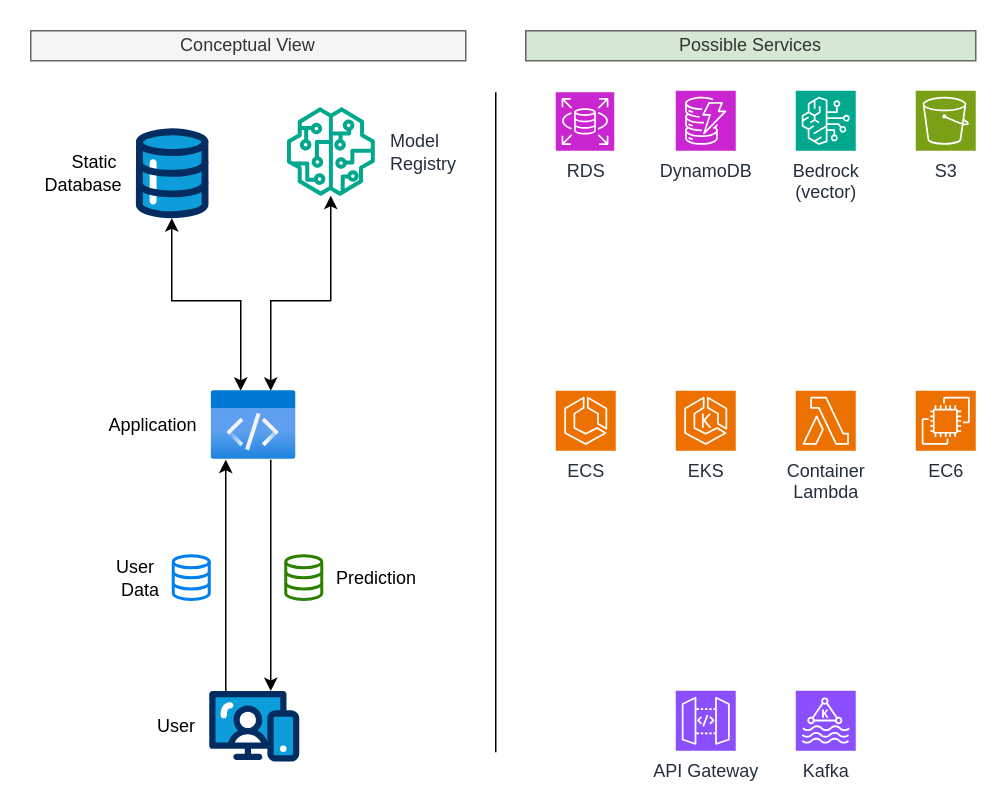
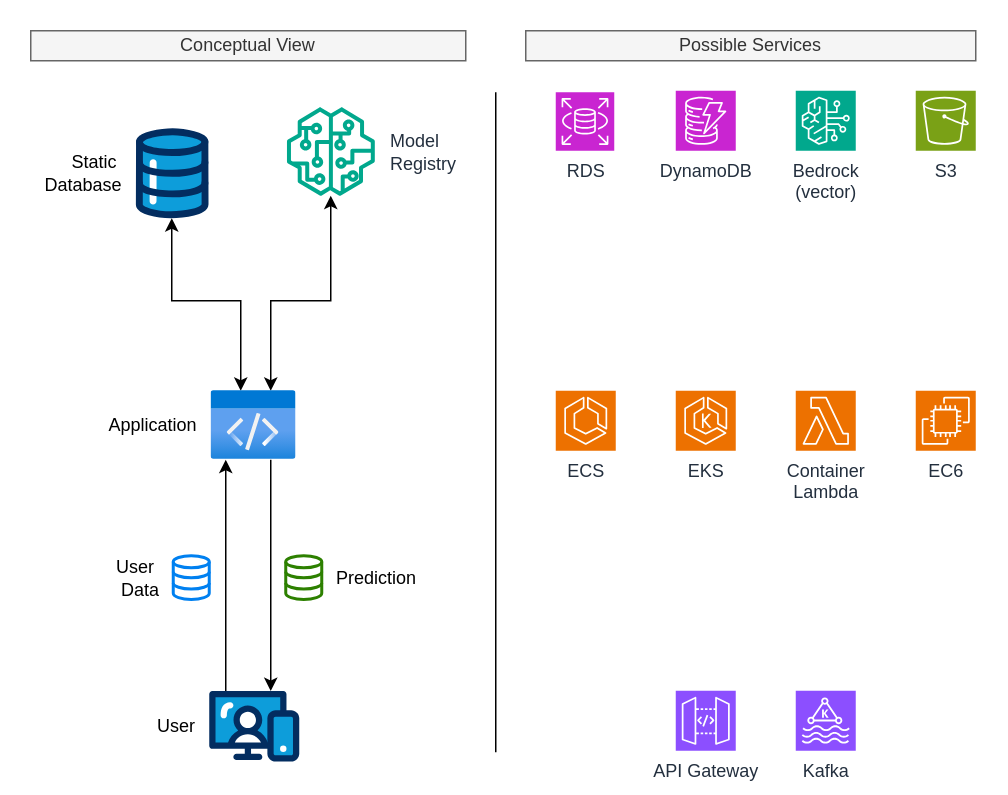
(751, 46) -> (751, 46)
